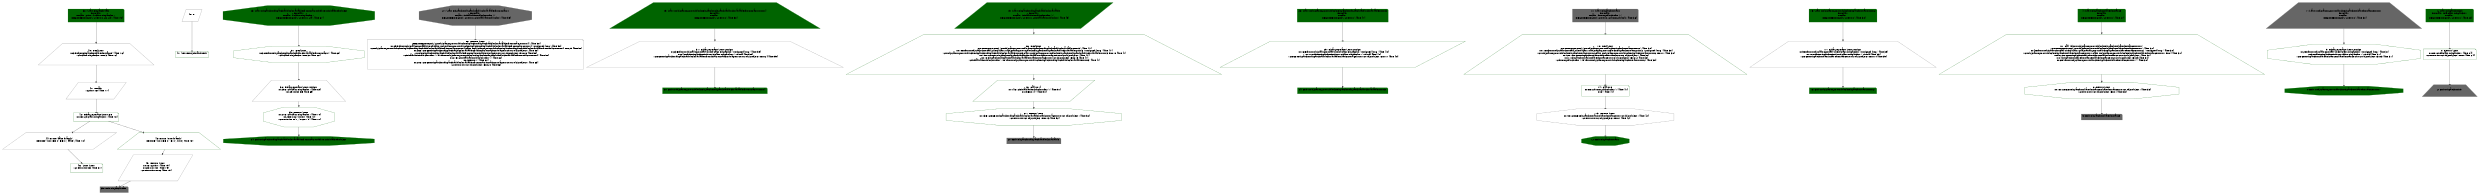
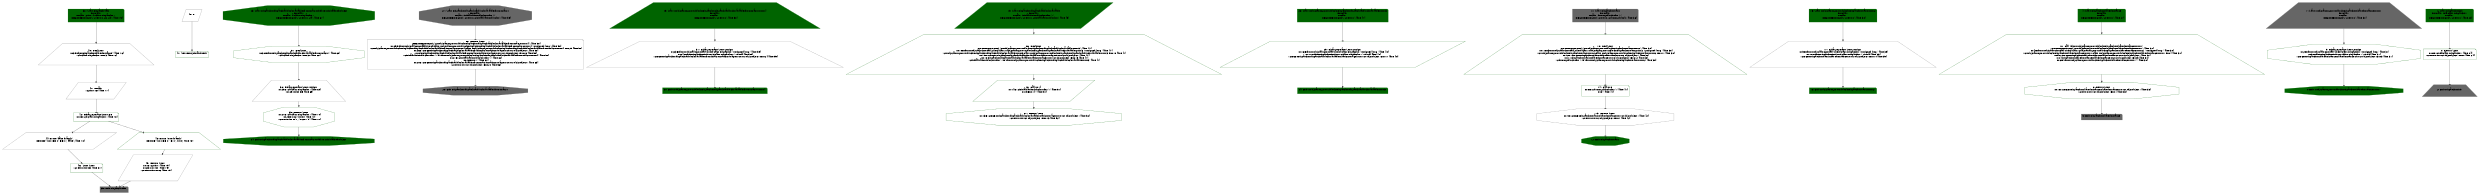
(192, 36) -> (192, 36)
none -> (475, 91)
(1034, 141) -> none
none -> (100, 179)
